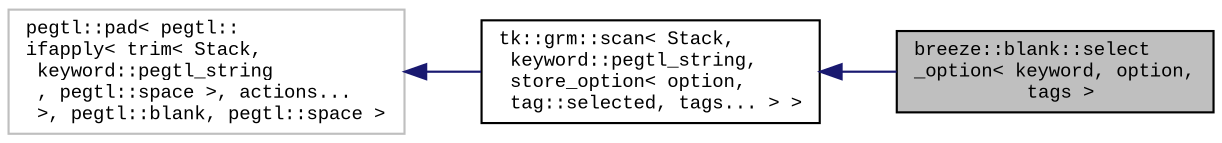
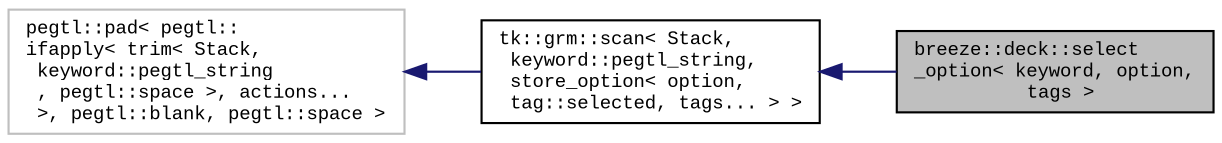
(1055, 72) -> (1055, 72)
